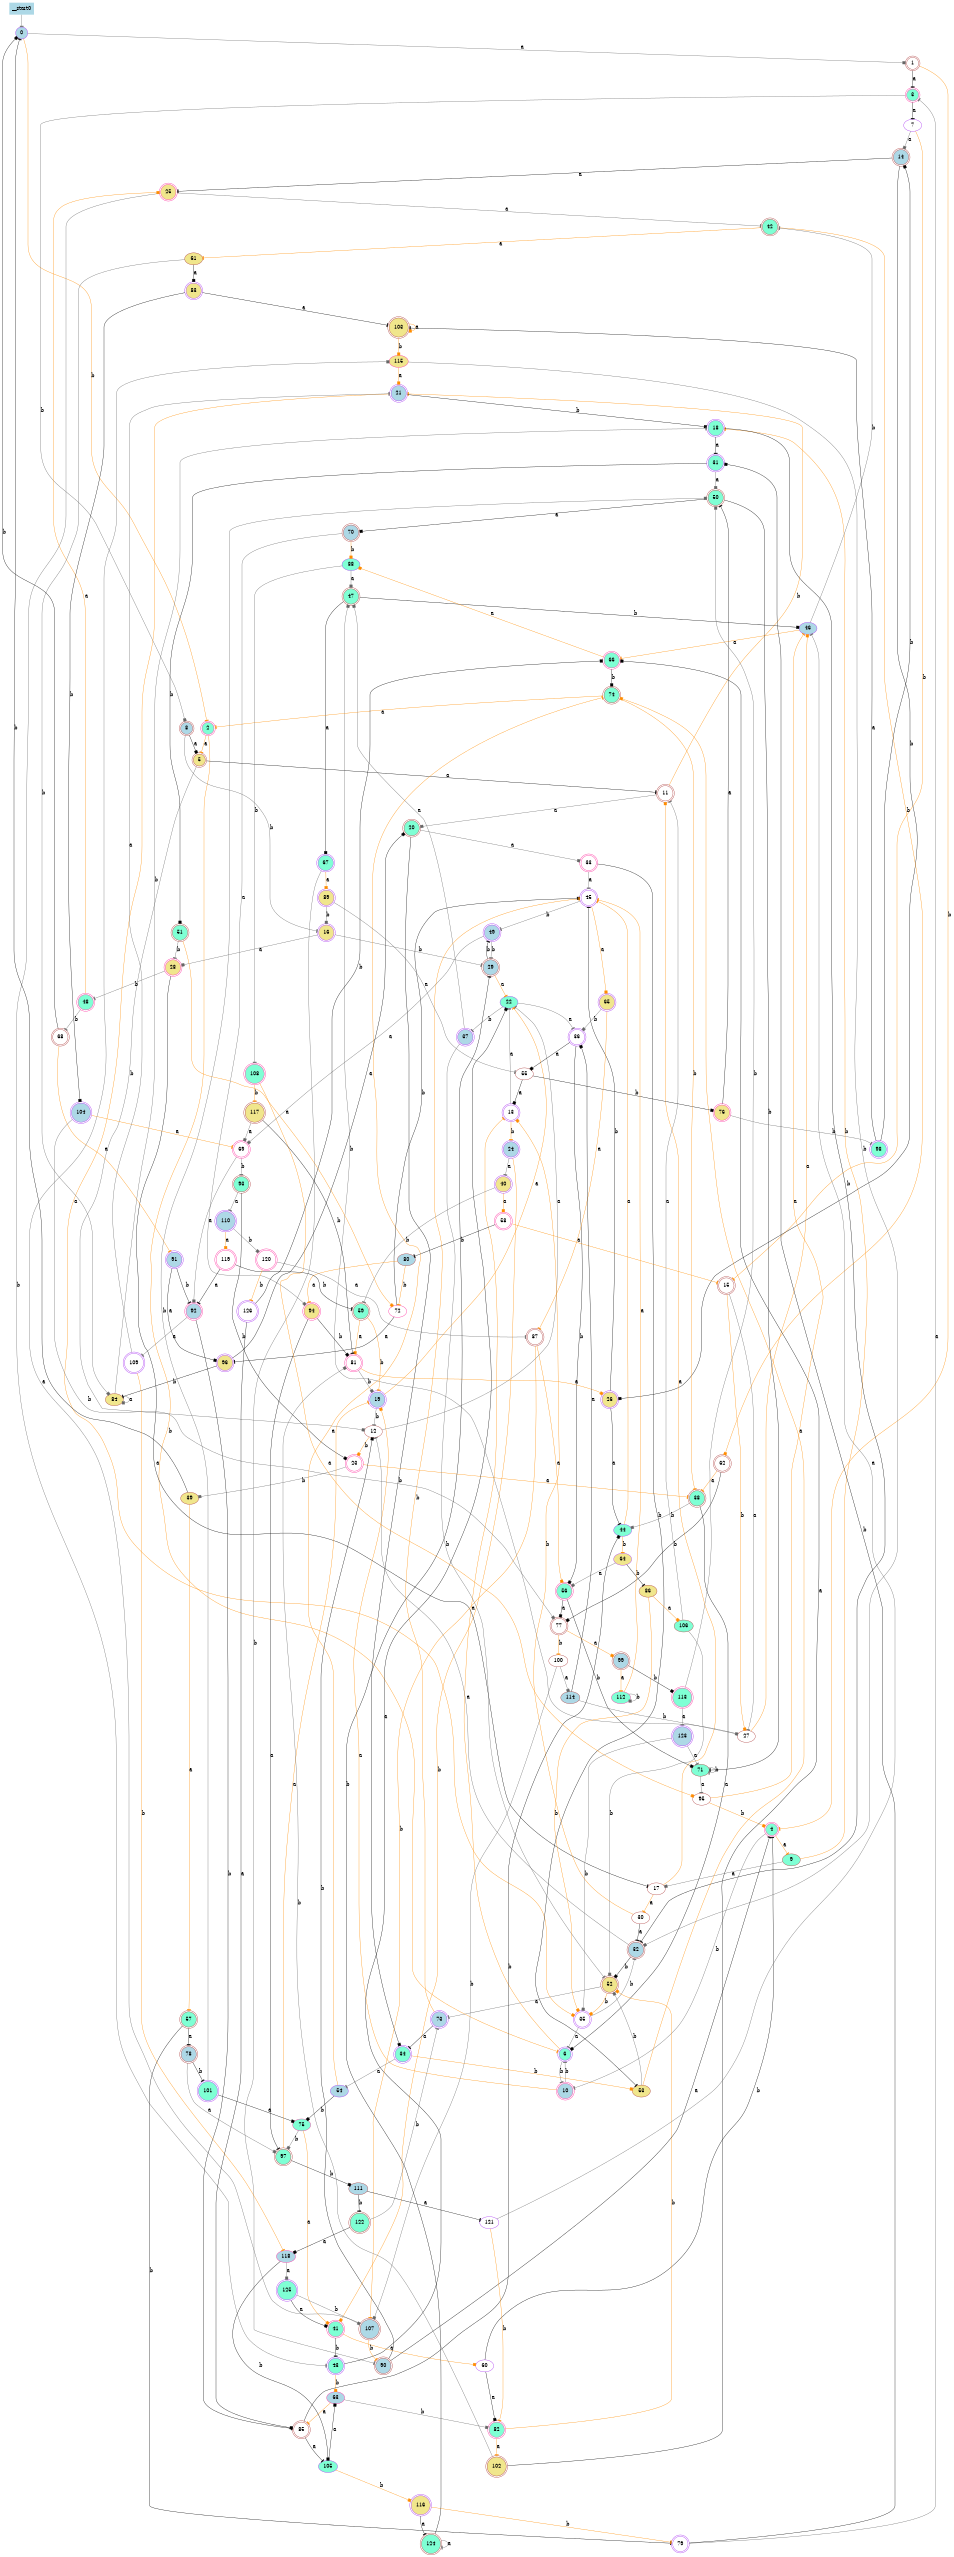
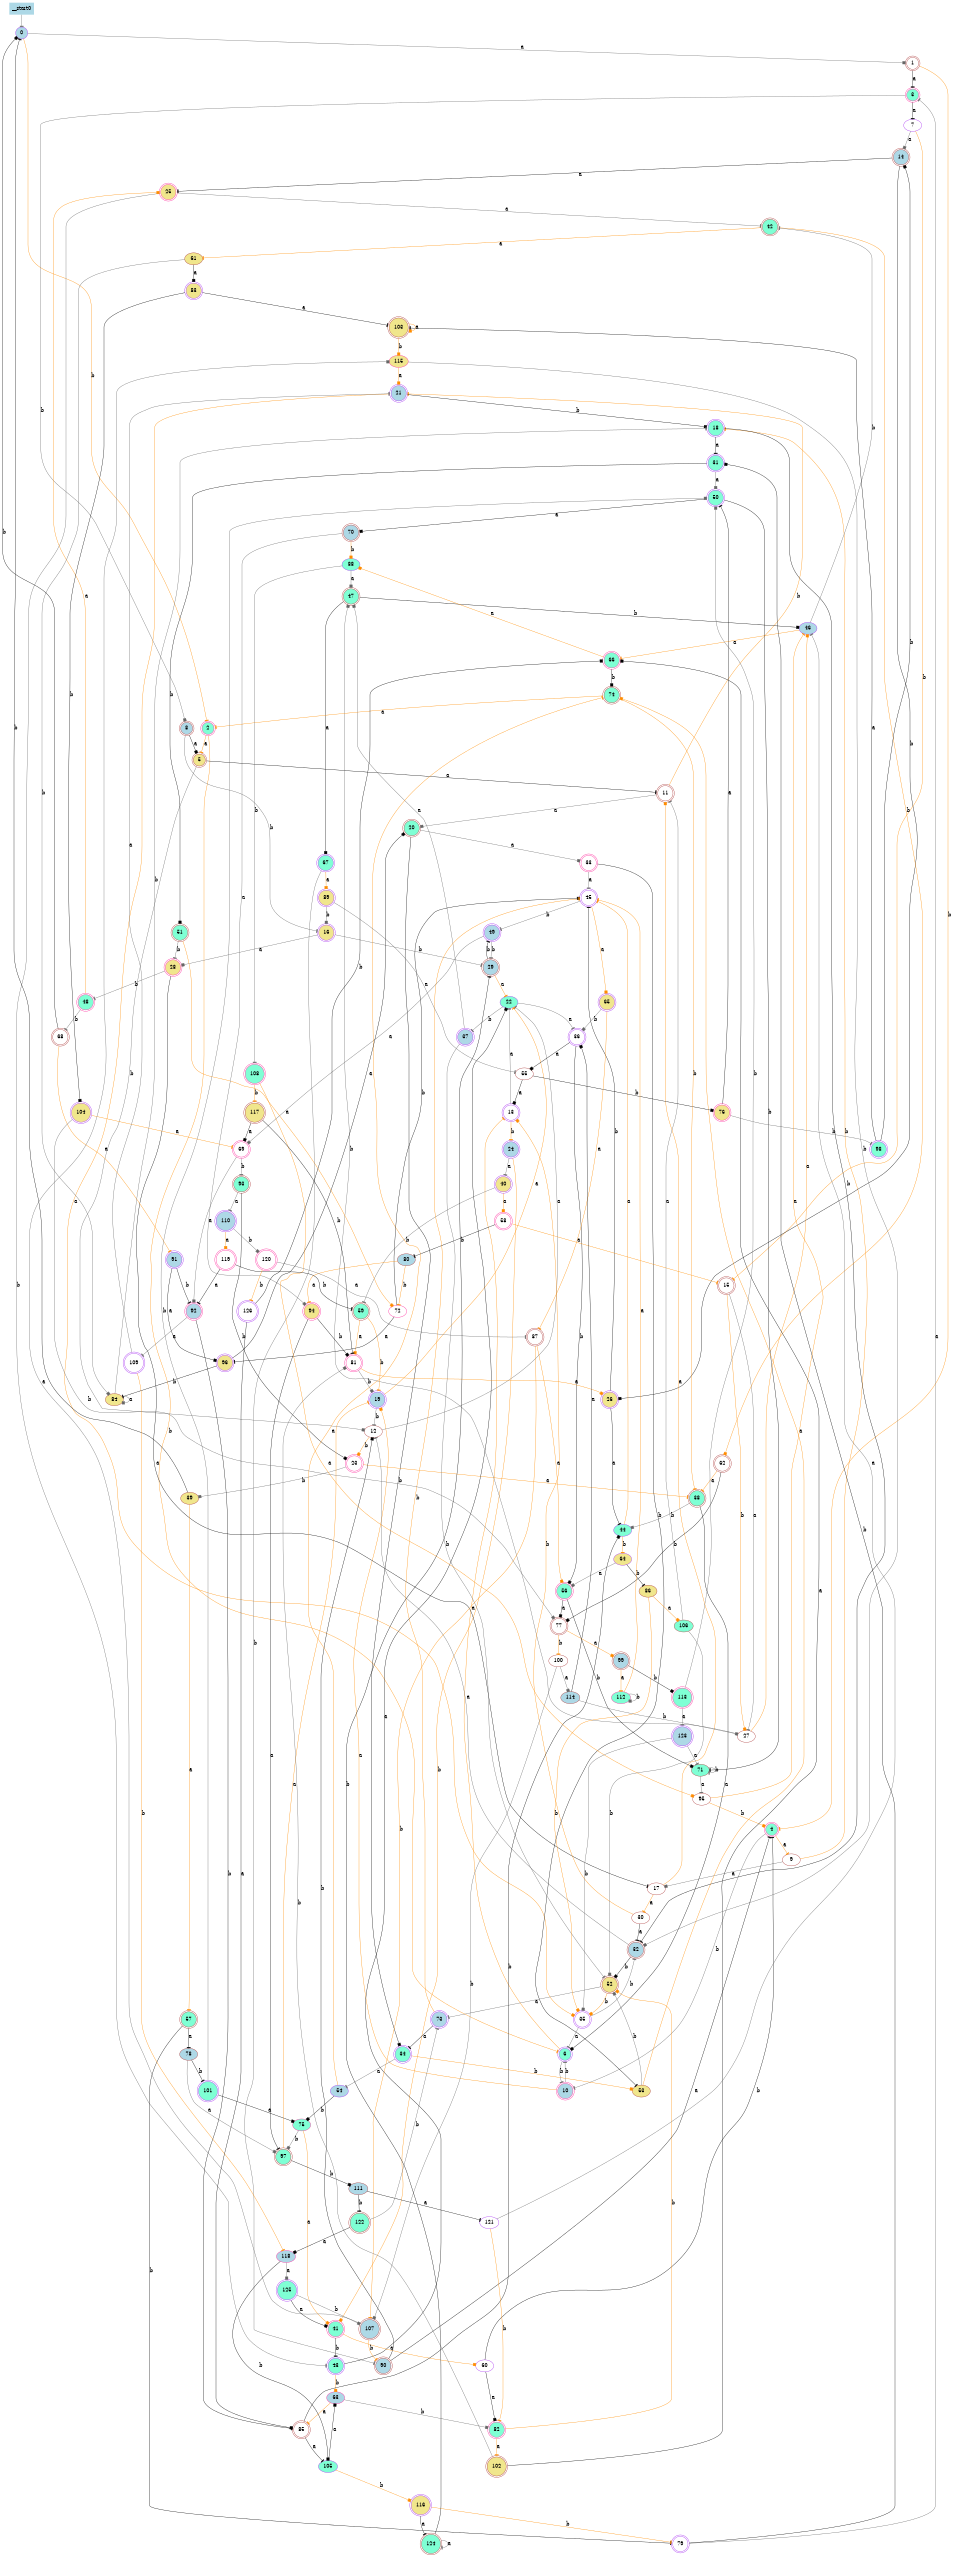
(716, 498) -> (716, 498)
(81, 1113) -> (81, 1113)
(248, 1130) -> (248, 1130)
(791, 1860) -> (791, 1860)
(189, 2054) -> (189, 2054)
